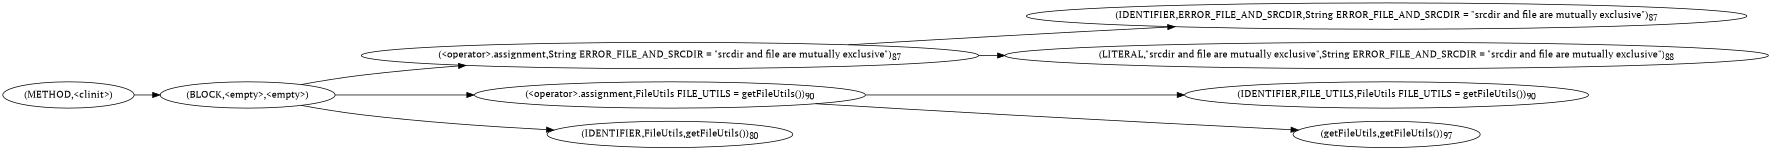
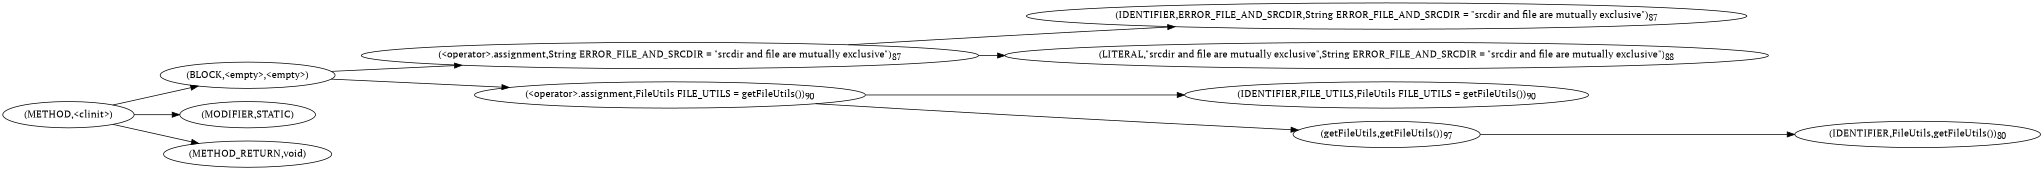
none -> (248, 115)
(423, 121) -> (1634, 134)
none -> (248, 154)
